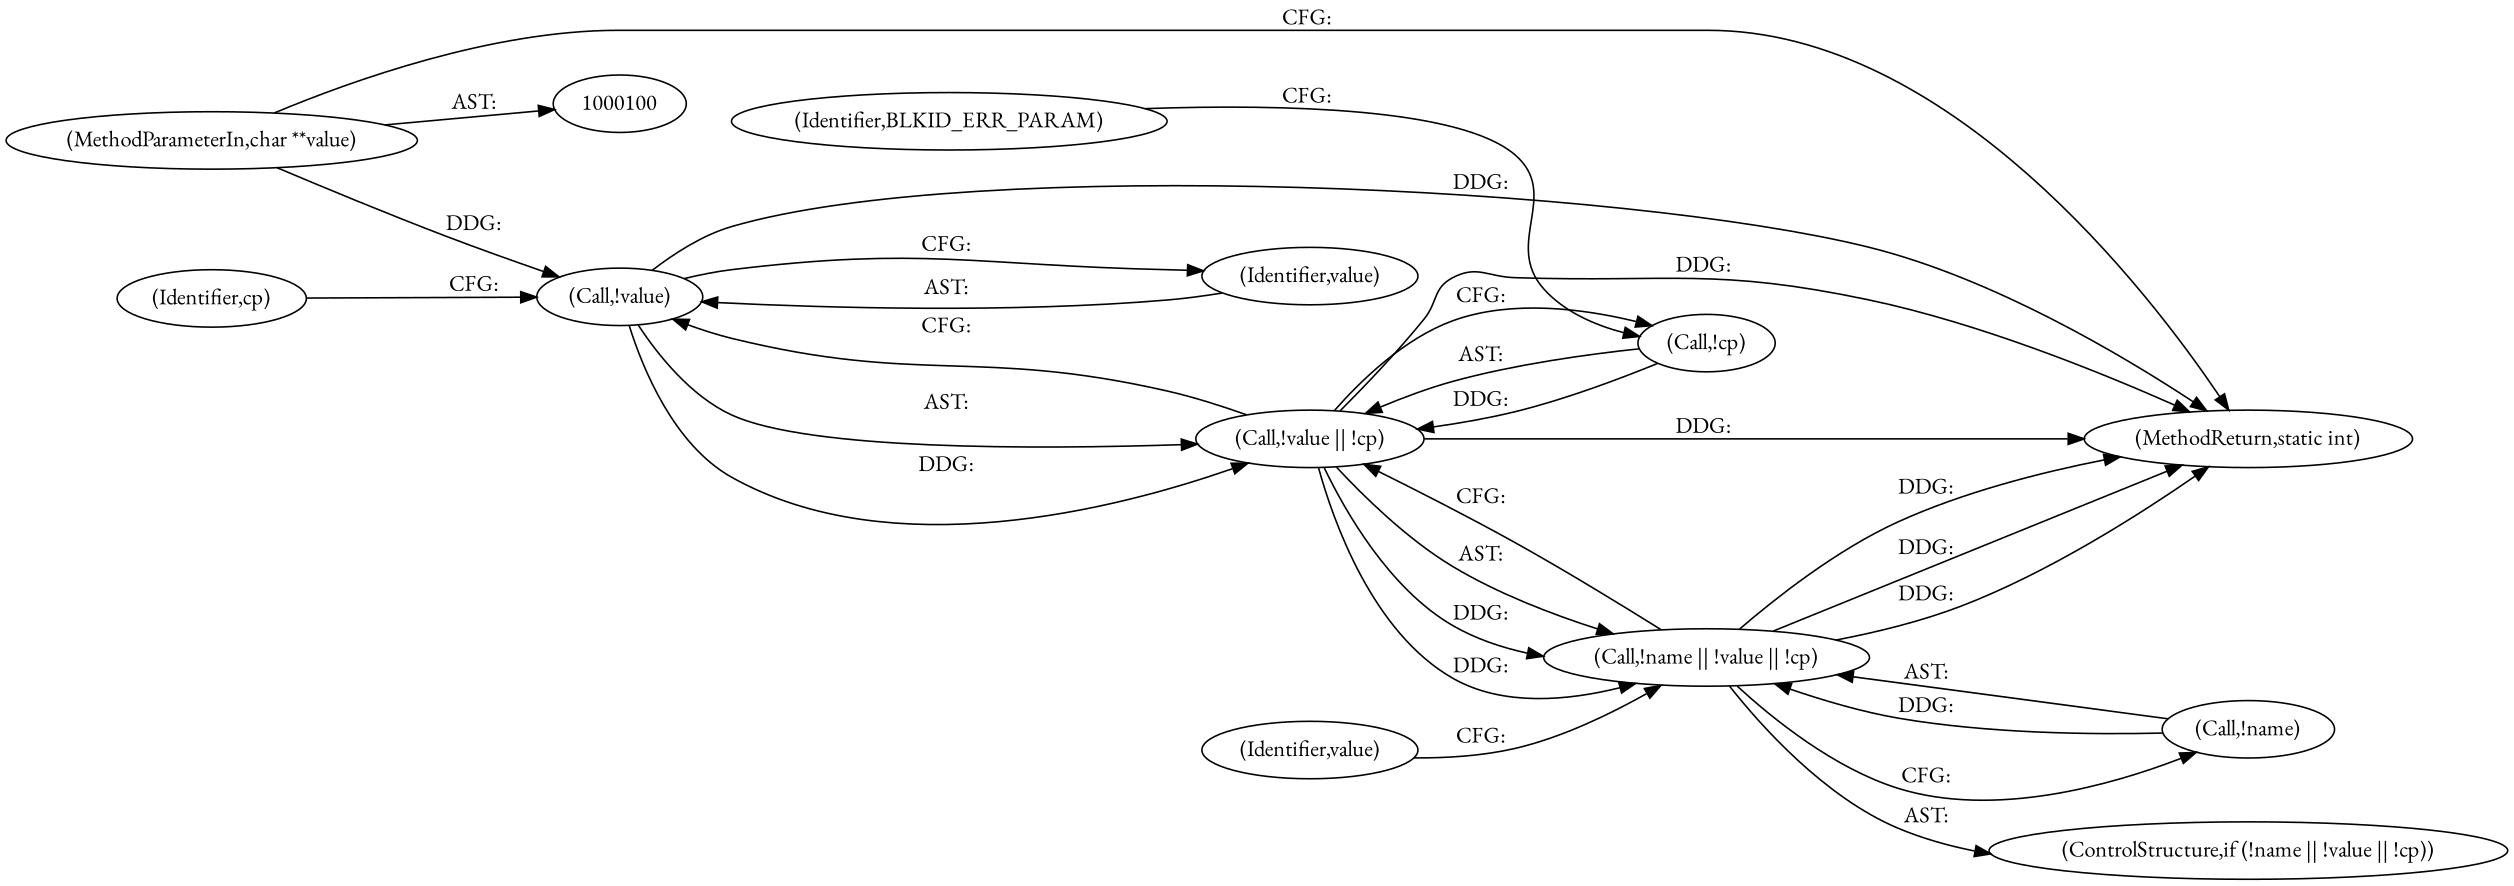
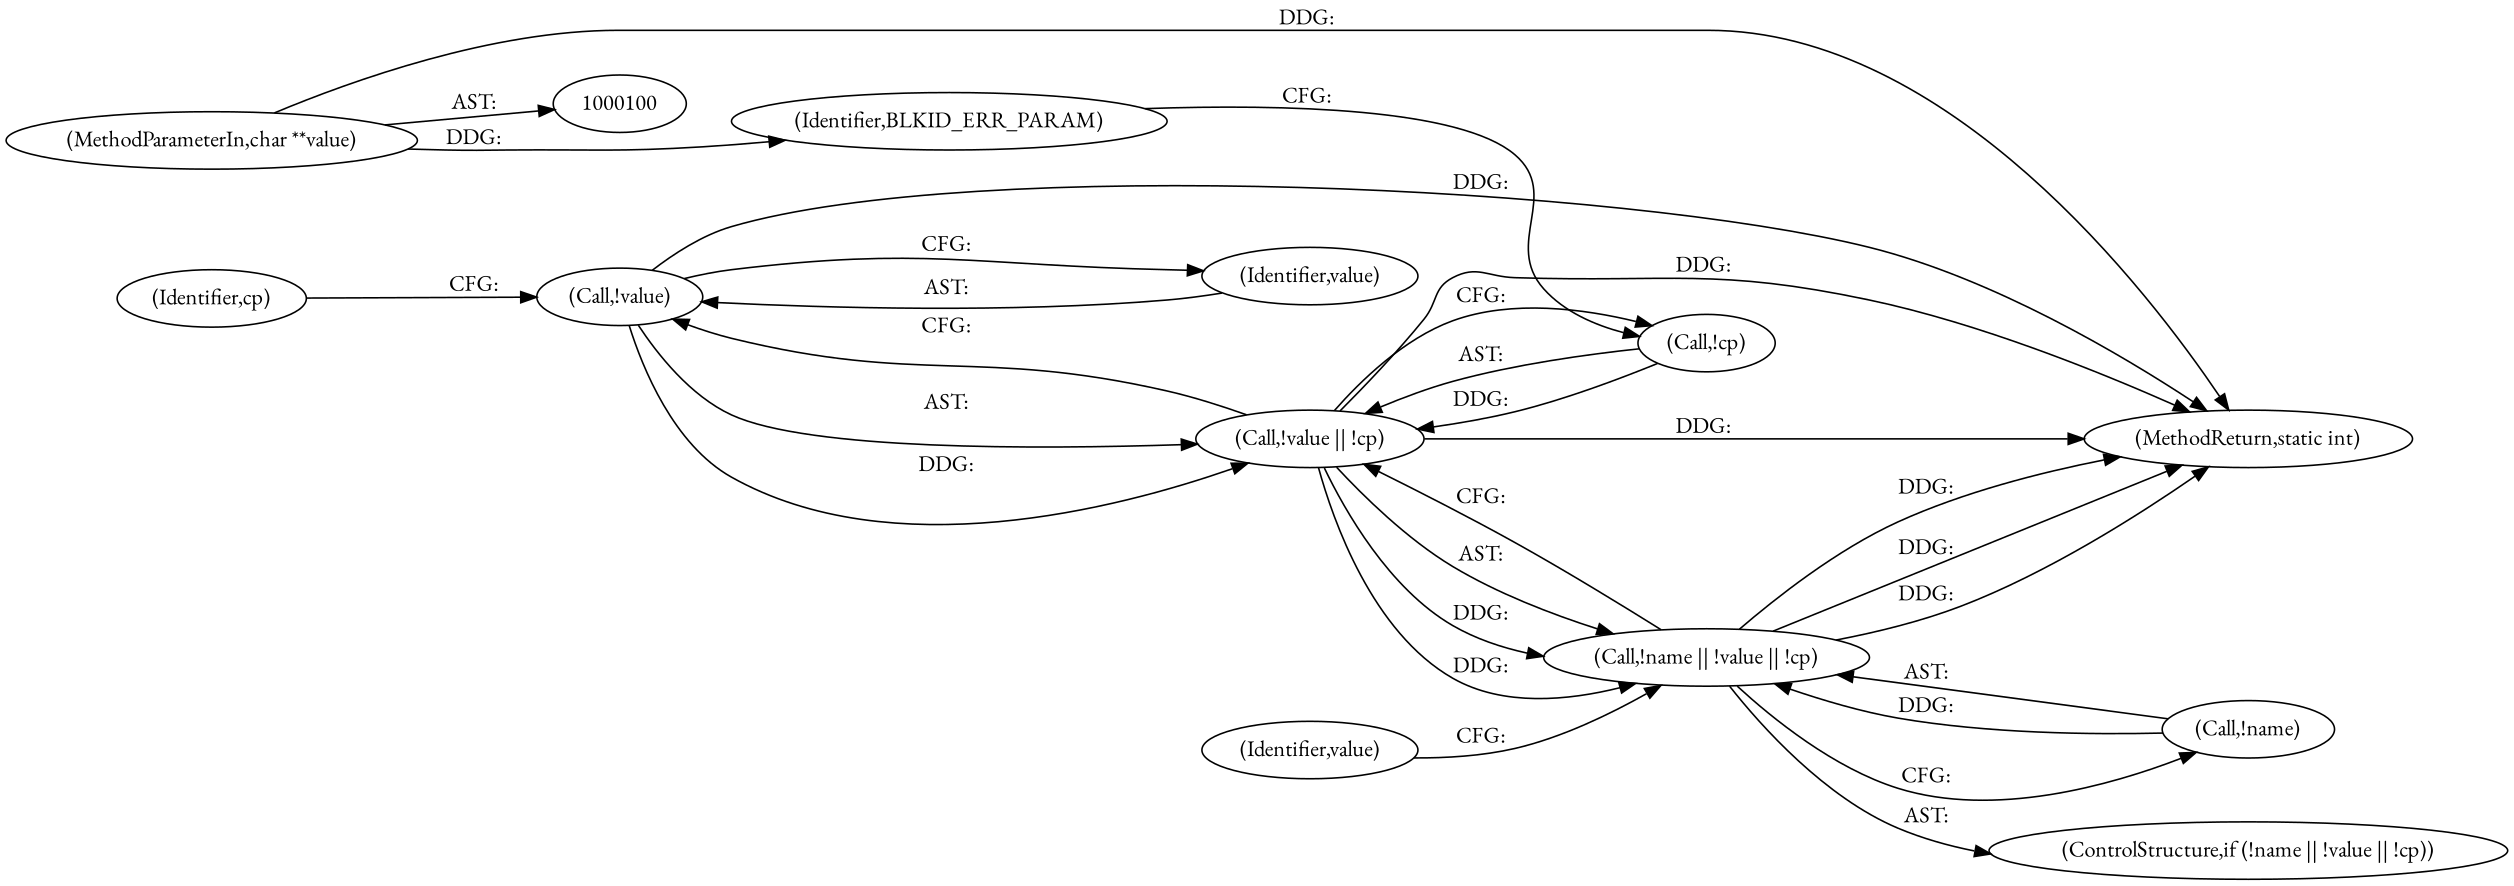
(1310, 18) -> (1310, 18)
(409, 222) -> (589, 150)
